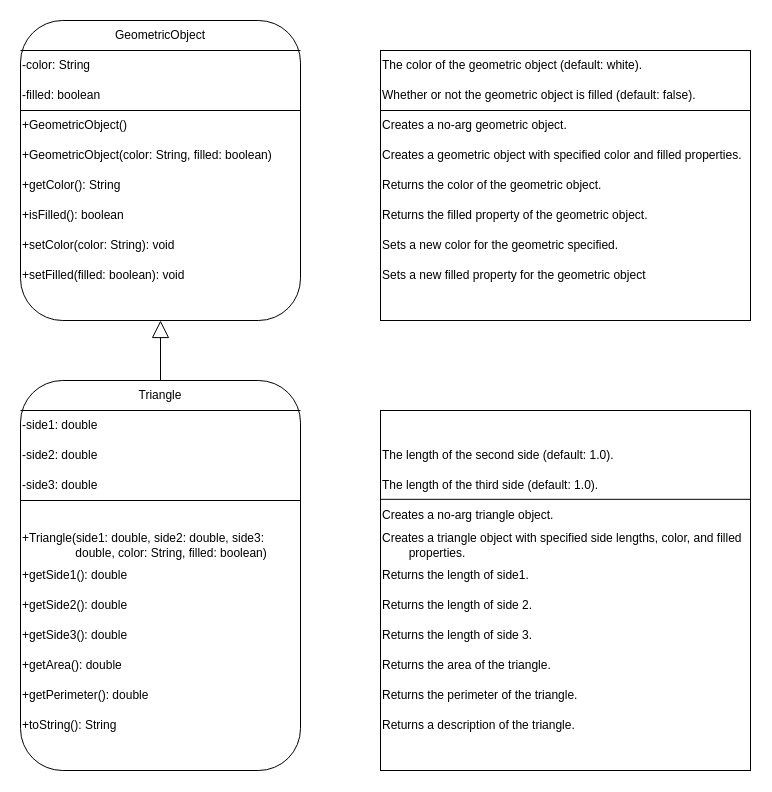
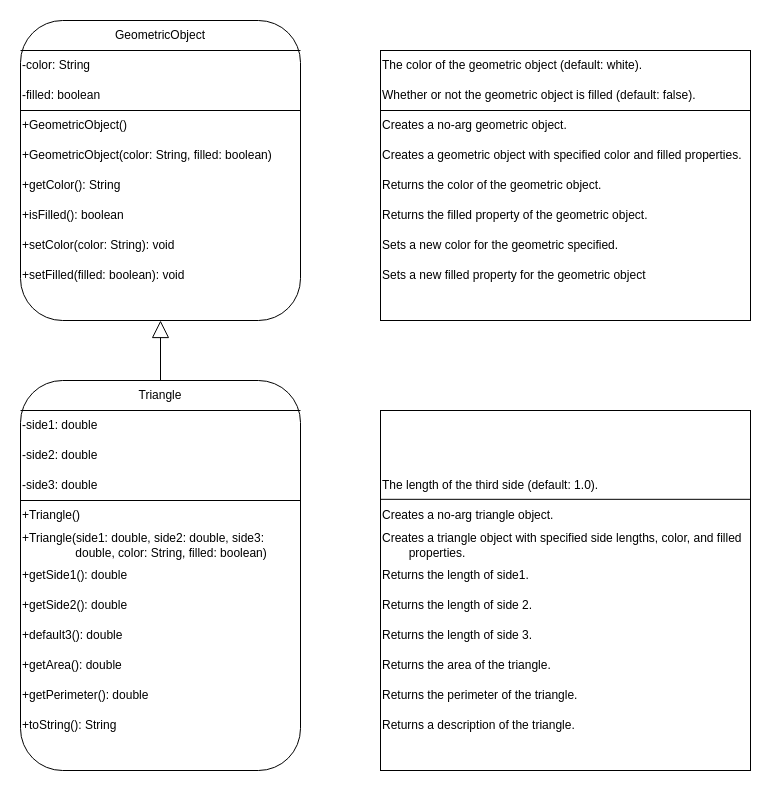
(566, 456) -> none
none -> (161, 516)
(80, 636) -> (80, 636)
